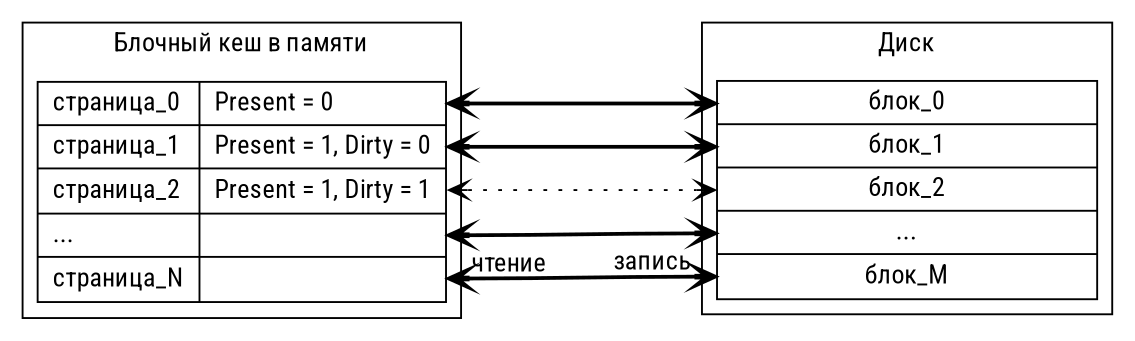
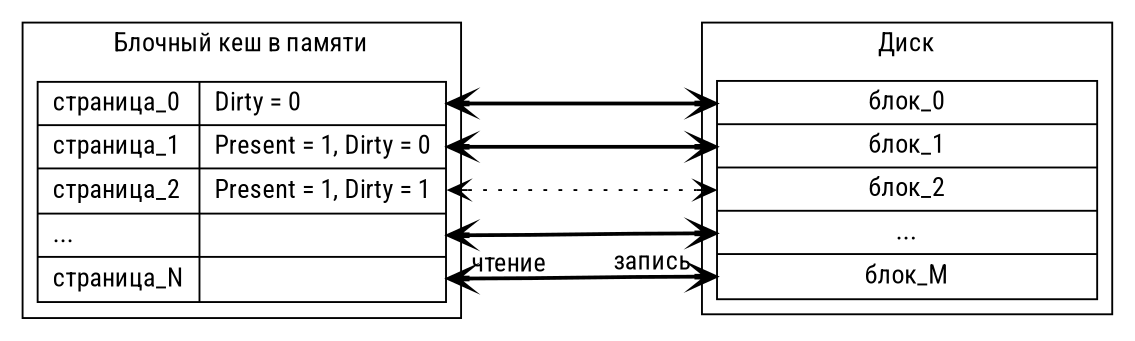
(275, 103) -> (258, 103)
